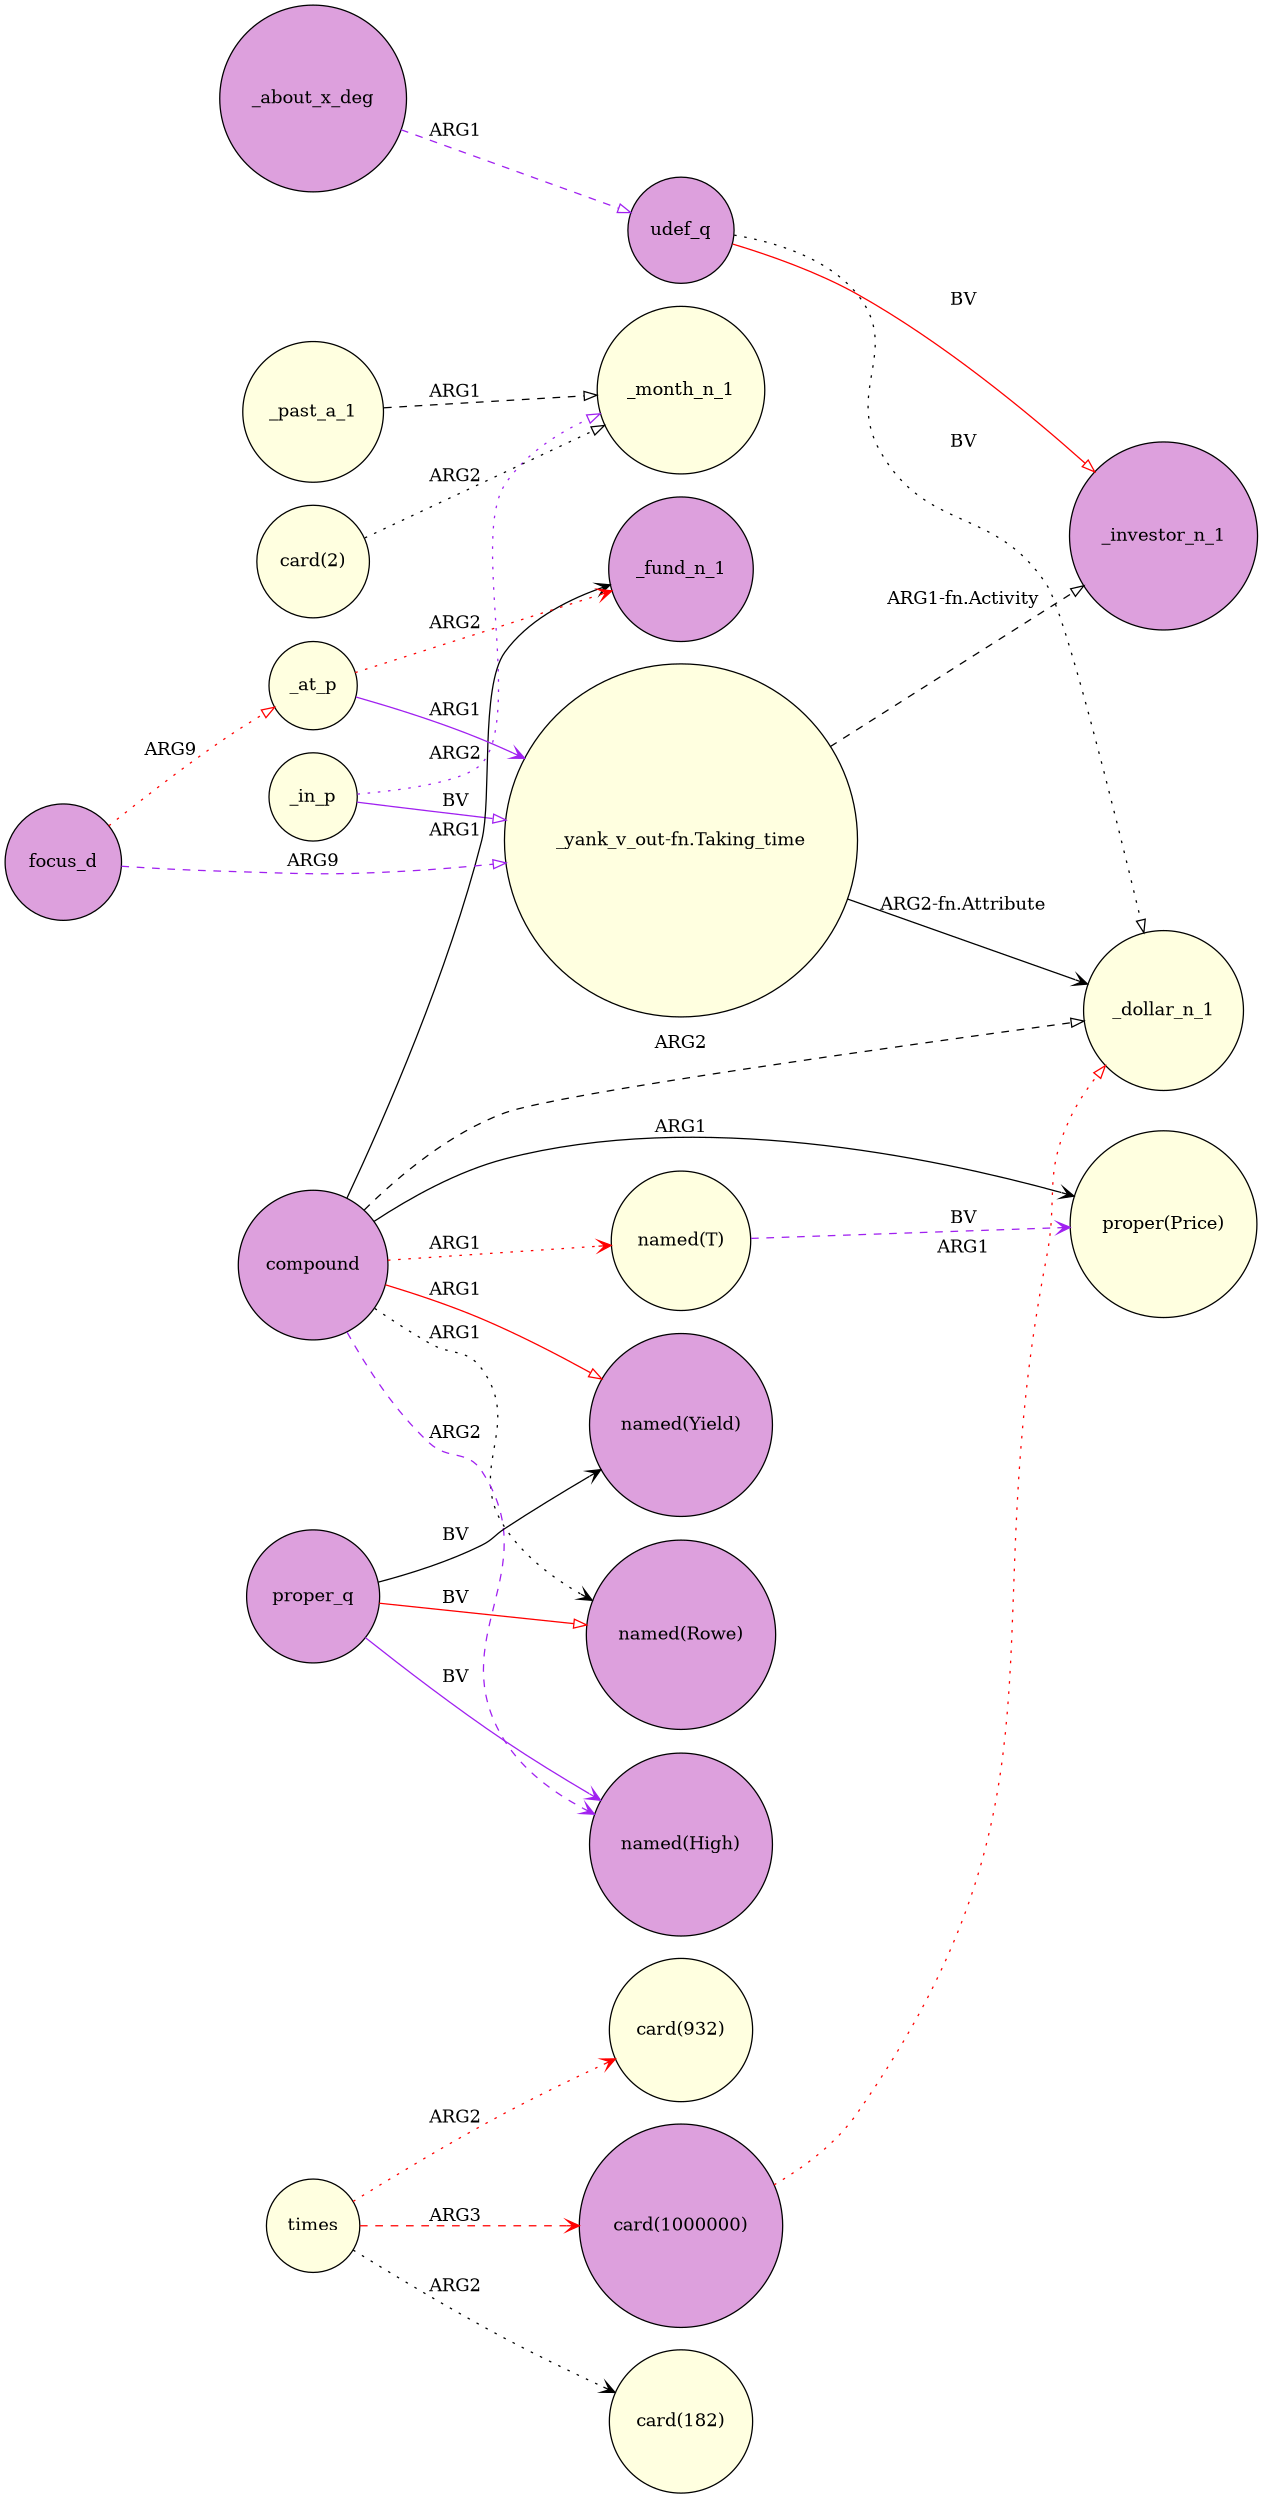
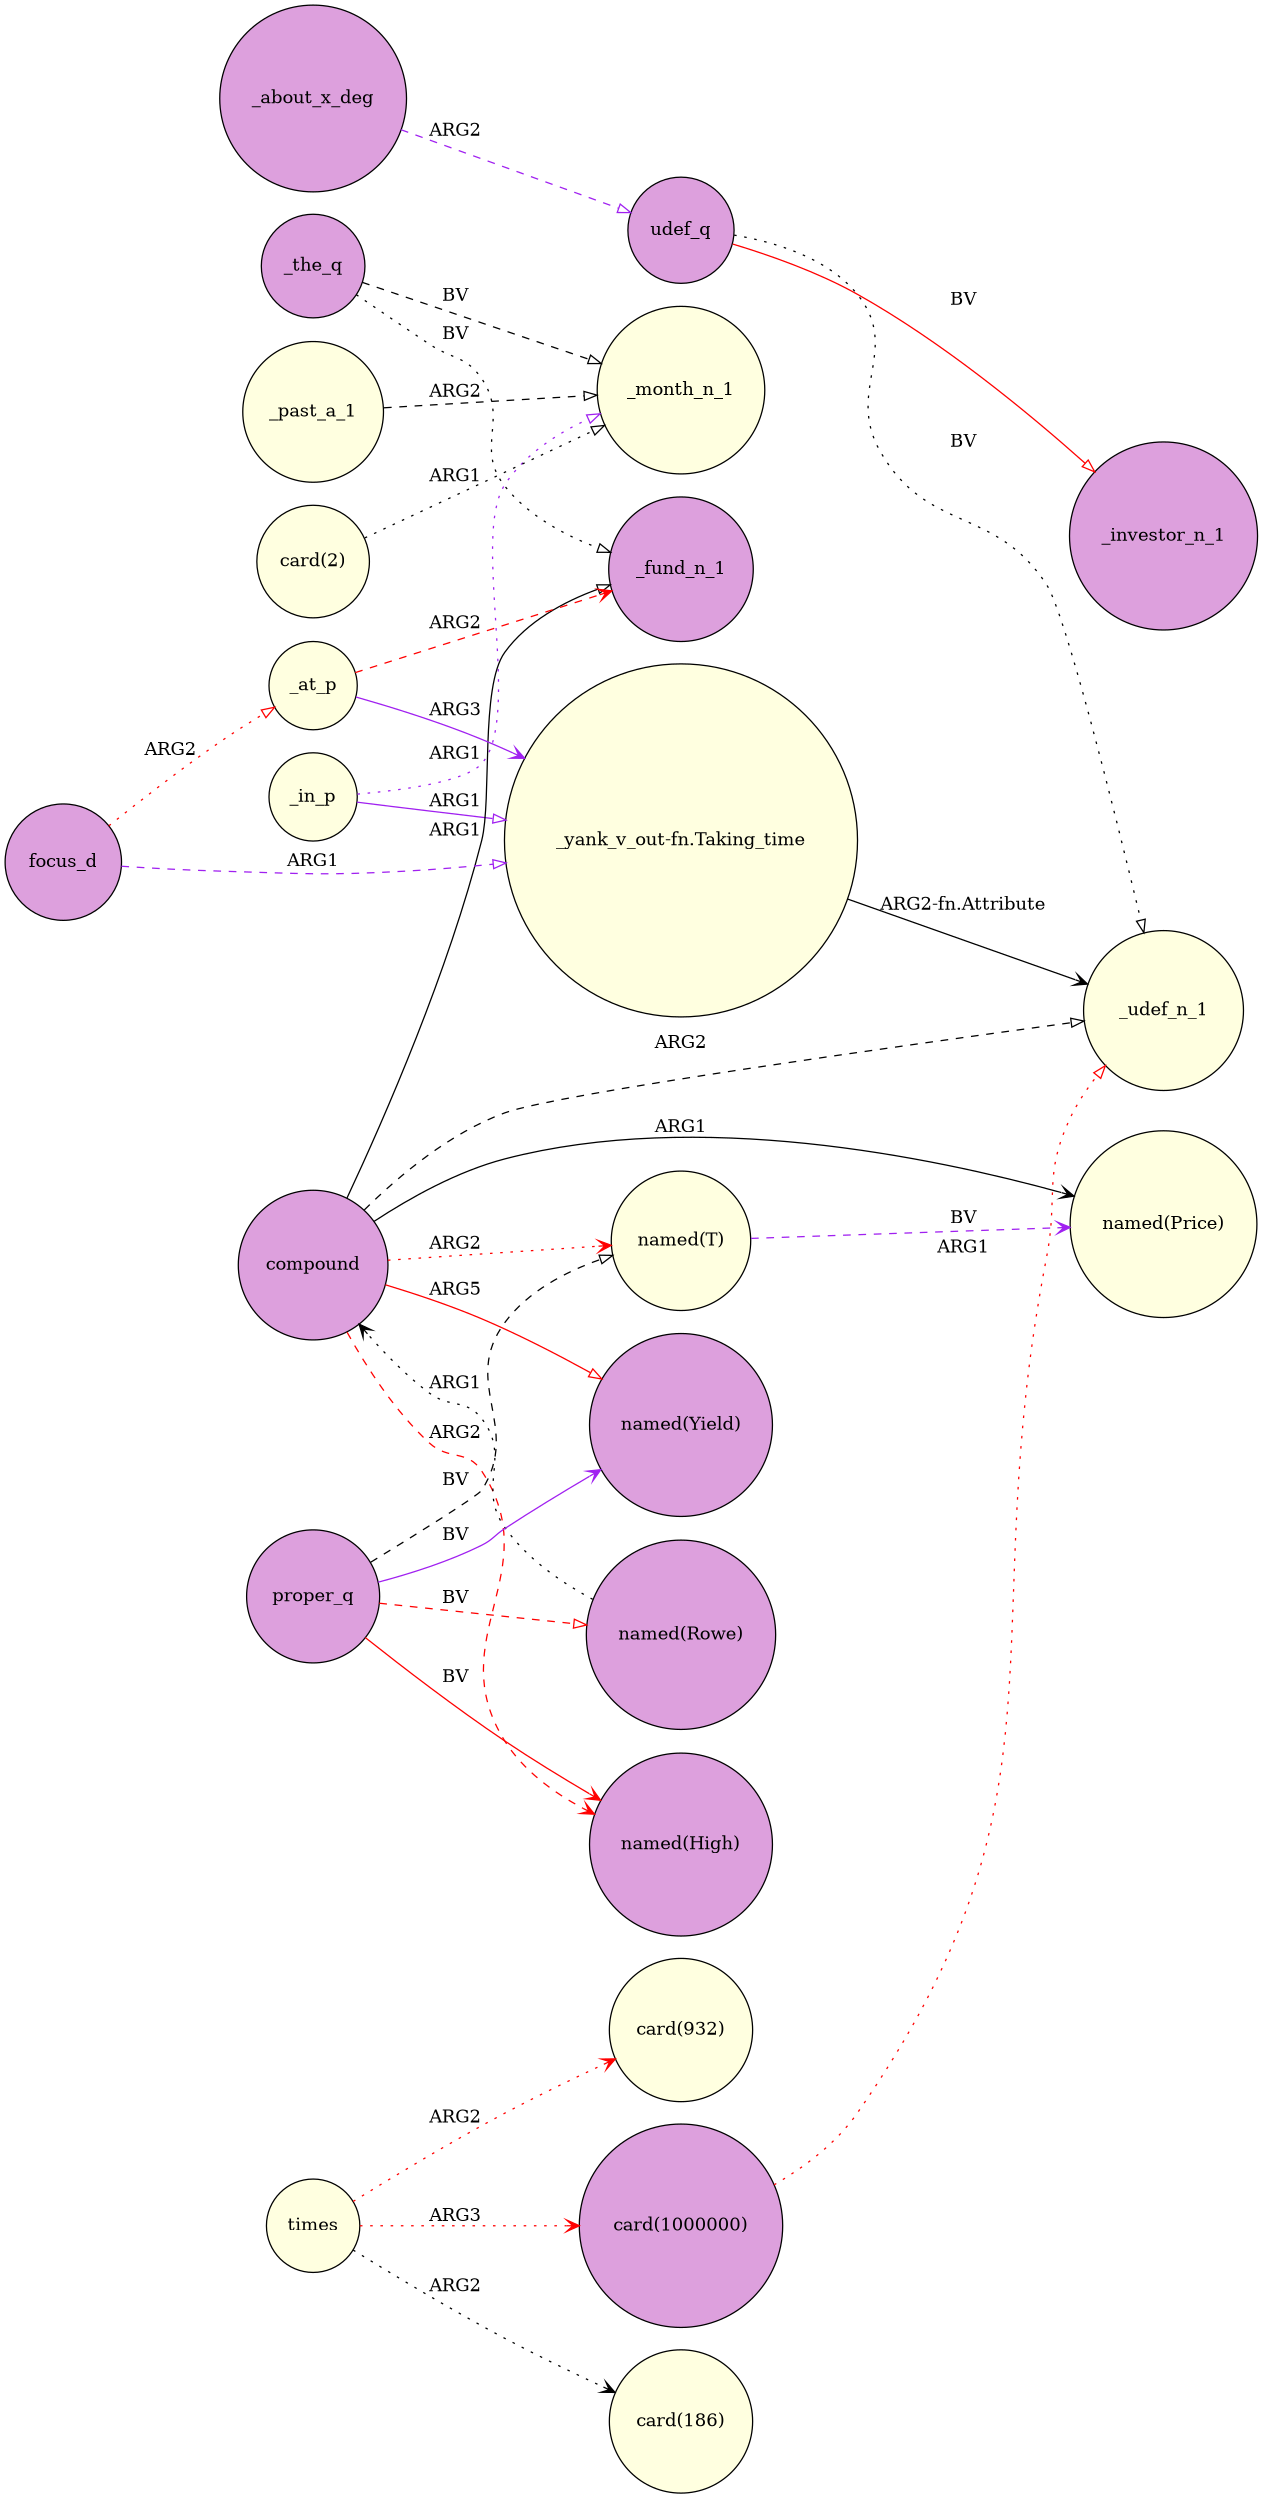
(455, 131) -> (455, 131)
none -> (313, 266)
(455, 392) -> (455, 392)
(455, 476) -> (455, 476)
(477, 634) -> (477, 634)
(951, 670) -> none
(455, 711) -> (455, 711)
(171, 750) -> (171, 750)
(455, 754) -> (455, 754)
(455, 801) -> (455, 801)
(313, 862) -> (313, 862)
(471, 878) -> (471, 878)
(1164, 1011) -> (1164, 1011)
(1164, 1224) -> (1164, 1224)
(455, 1244) -> (455, 1244)
(455, 1290) -> (455, 1290)
none -> (493, 1414)
(496, 1437) -> (484, 1423)
(489, 1541) -> (489, 1541)
(503, 1559) -> (503, 1559)
(477, 1613) -> (477, 1613)
(474, 1720) -> (474, 1720)
(463, 2226) -> (463, 2226)
(681, 2421) -> (681, 2421)
